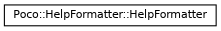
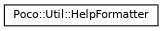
(110, 15) -> (81, 15)
